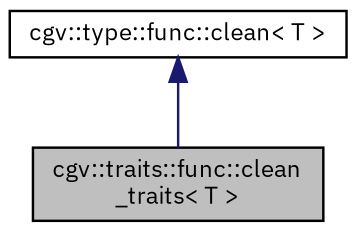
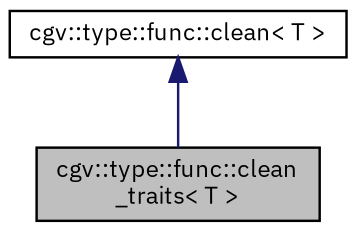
(178, 184) -> (178, 184)
